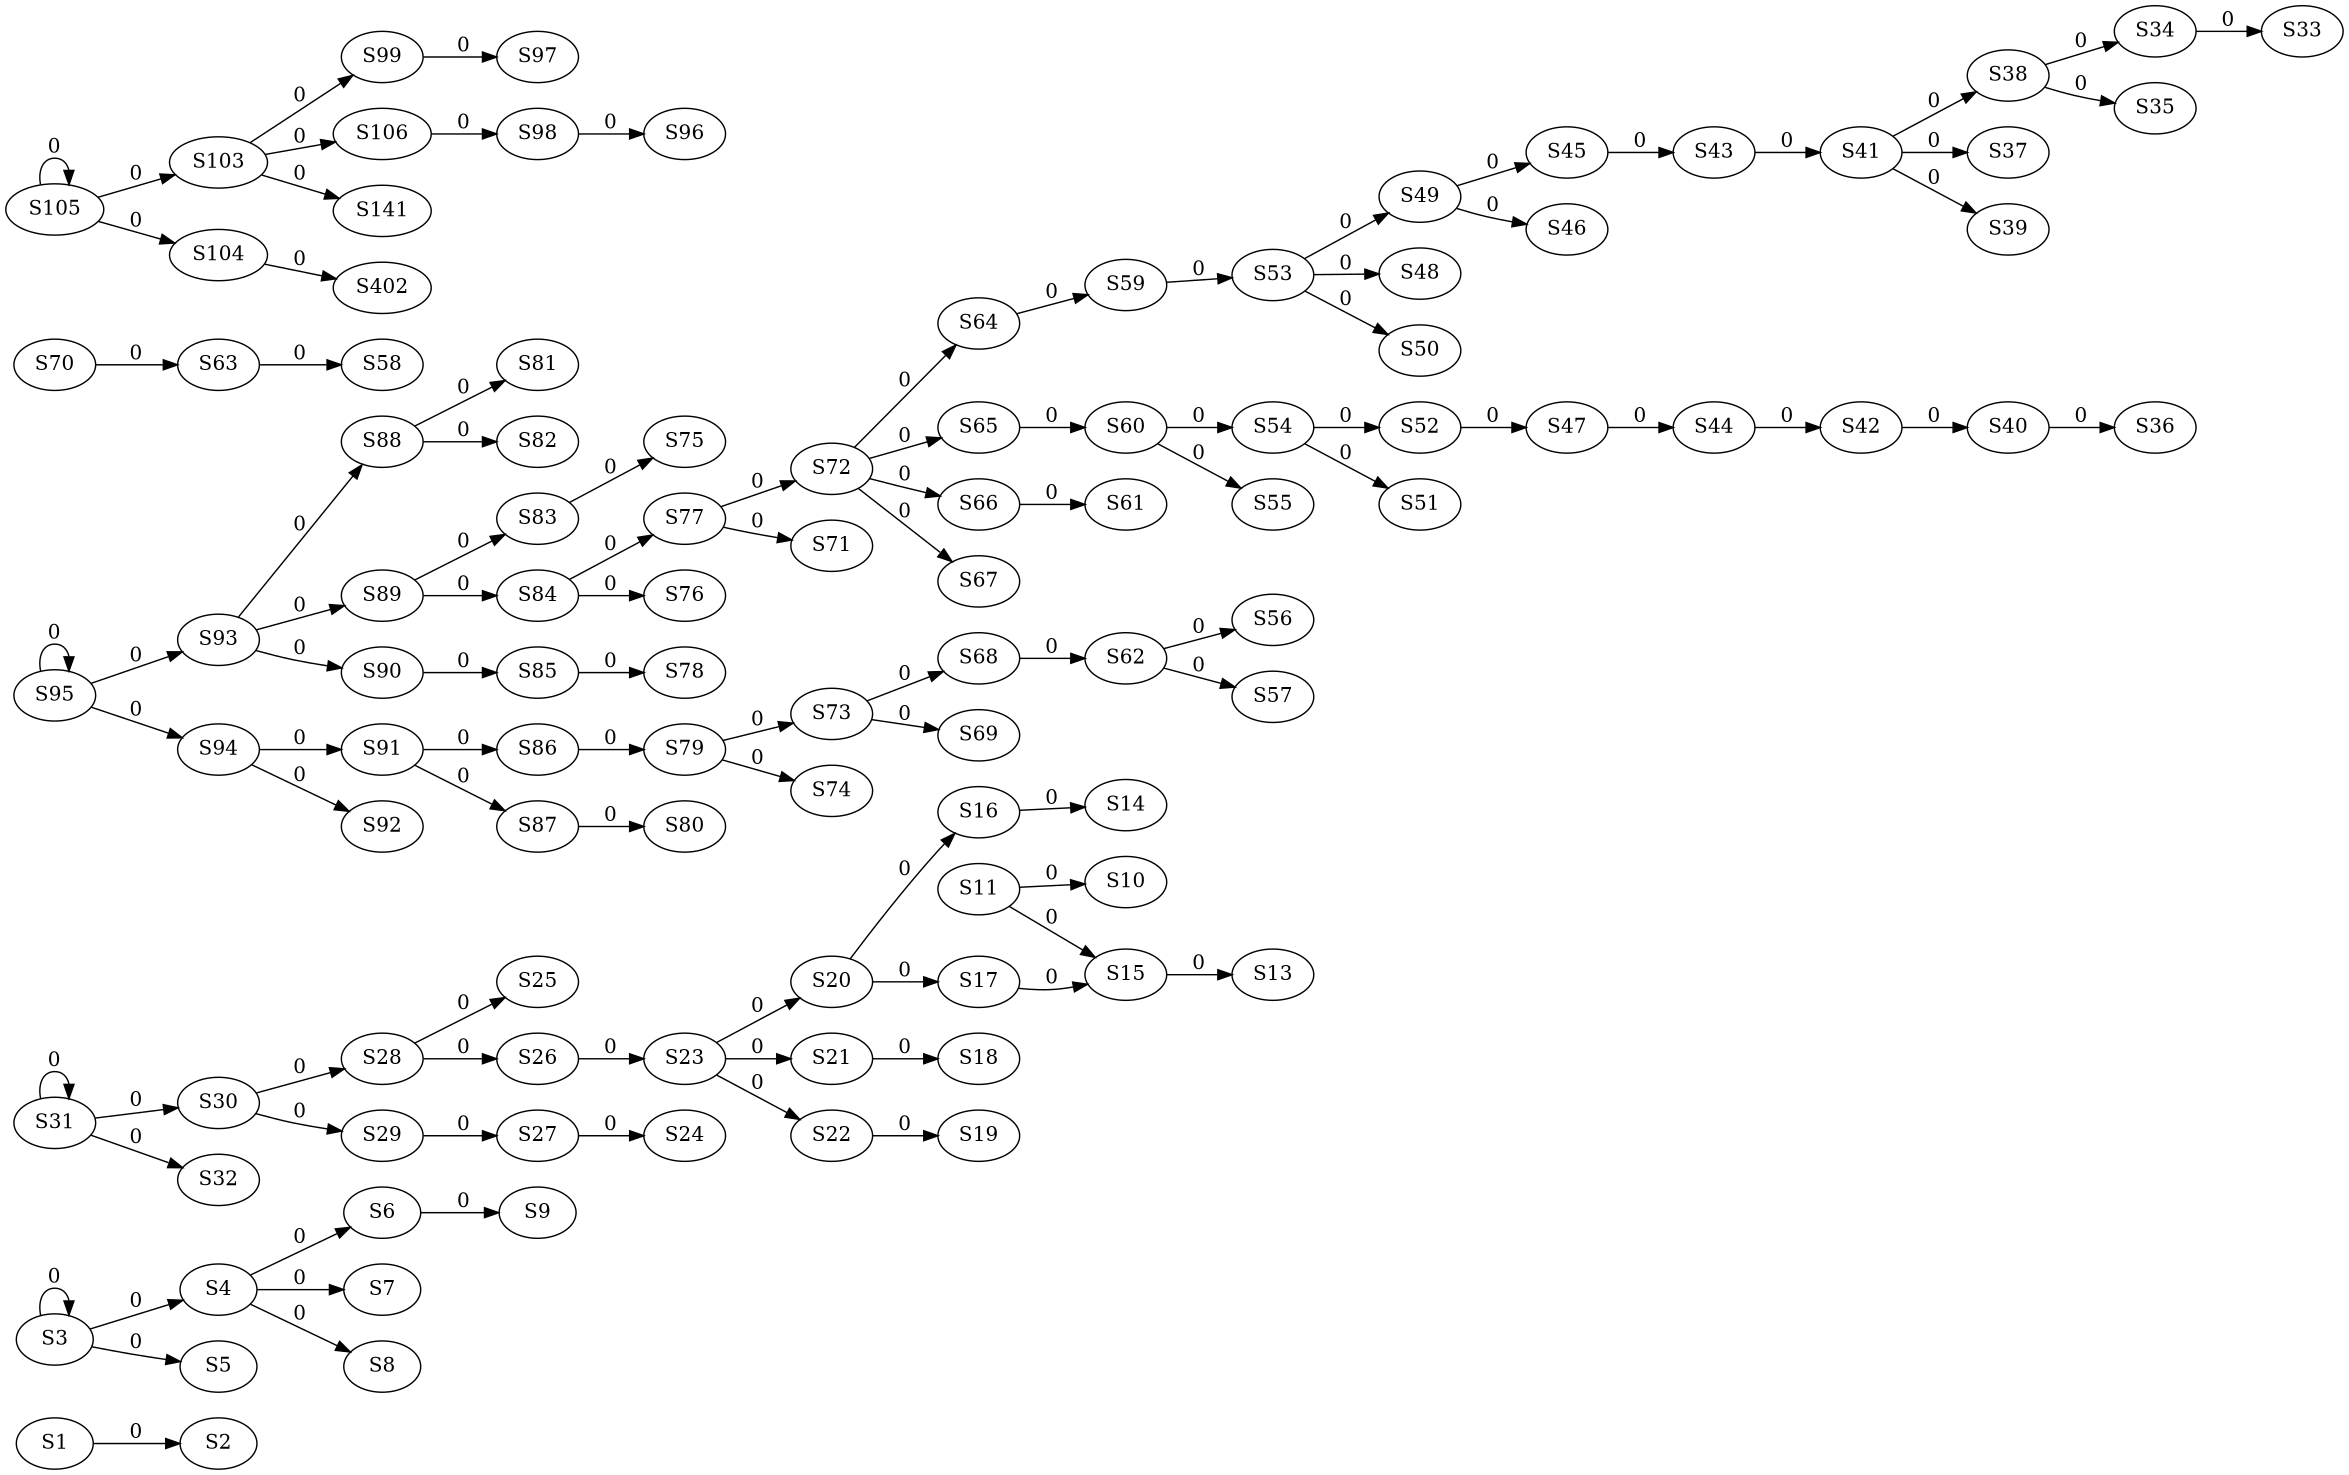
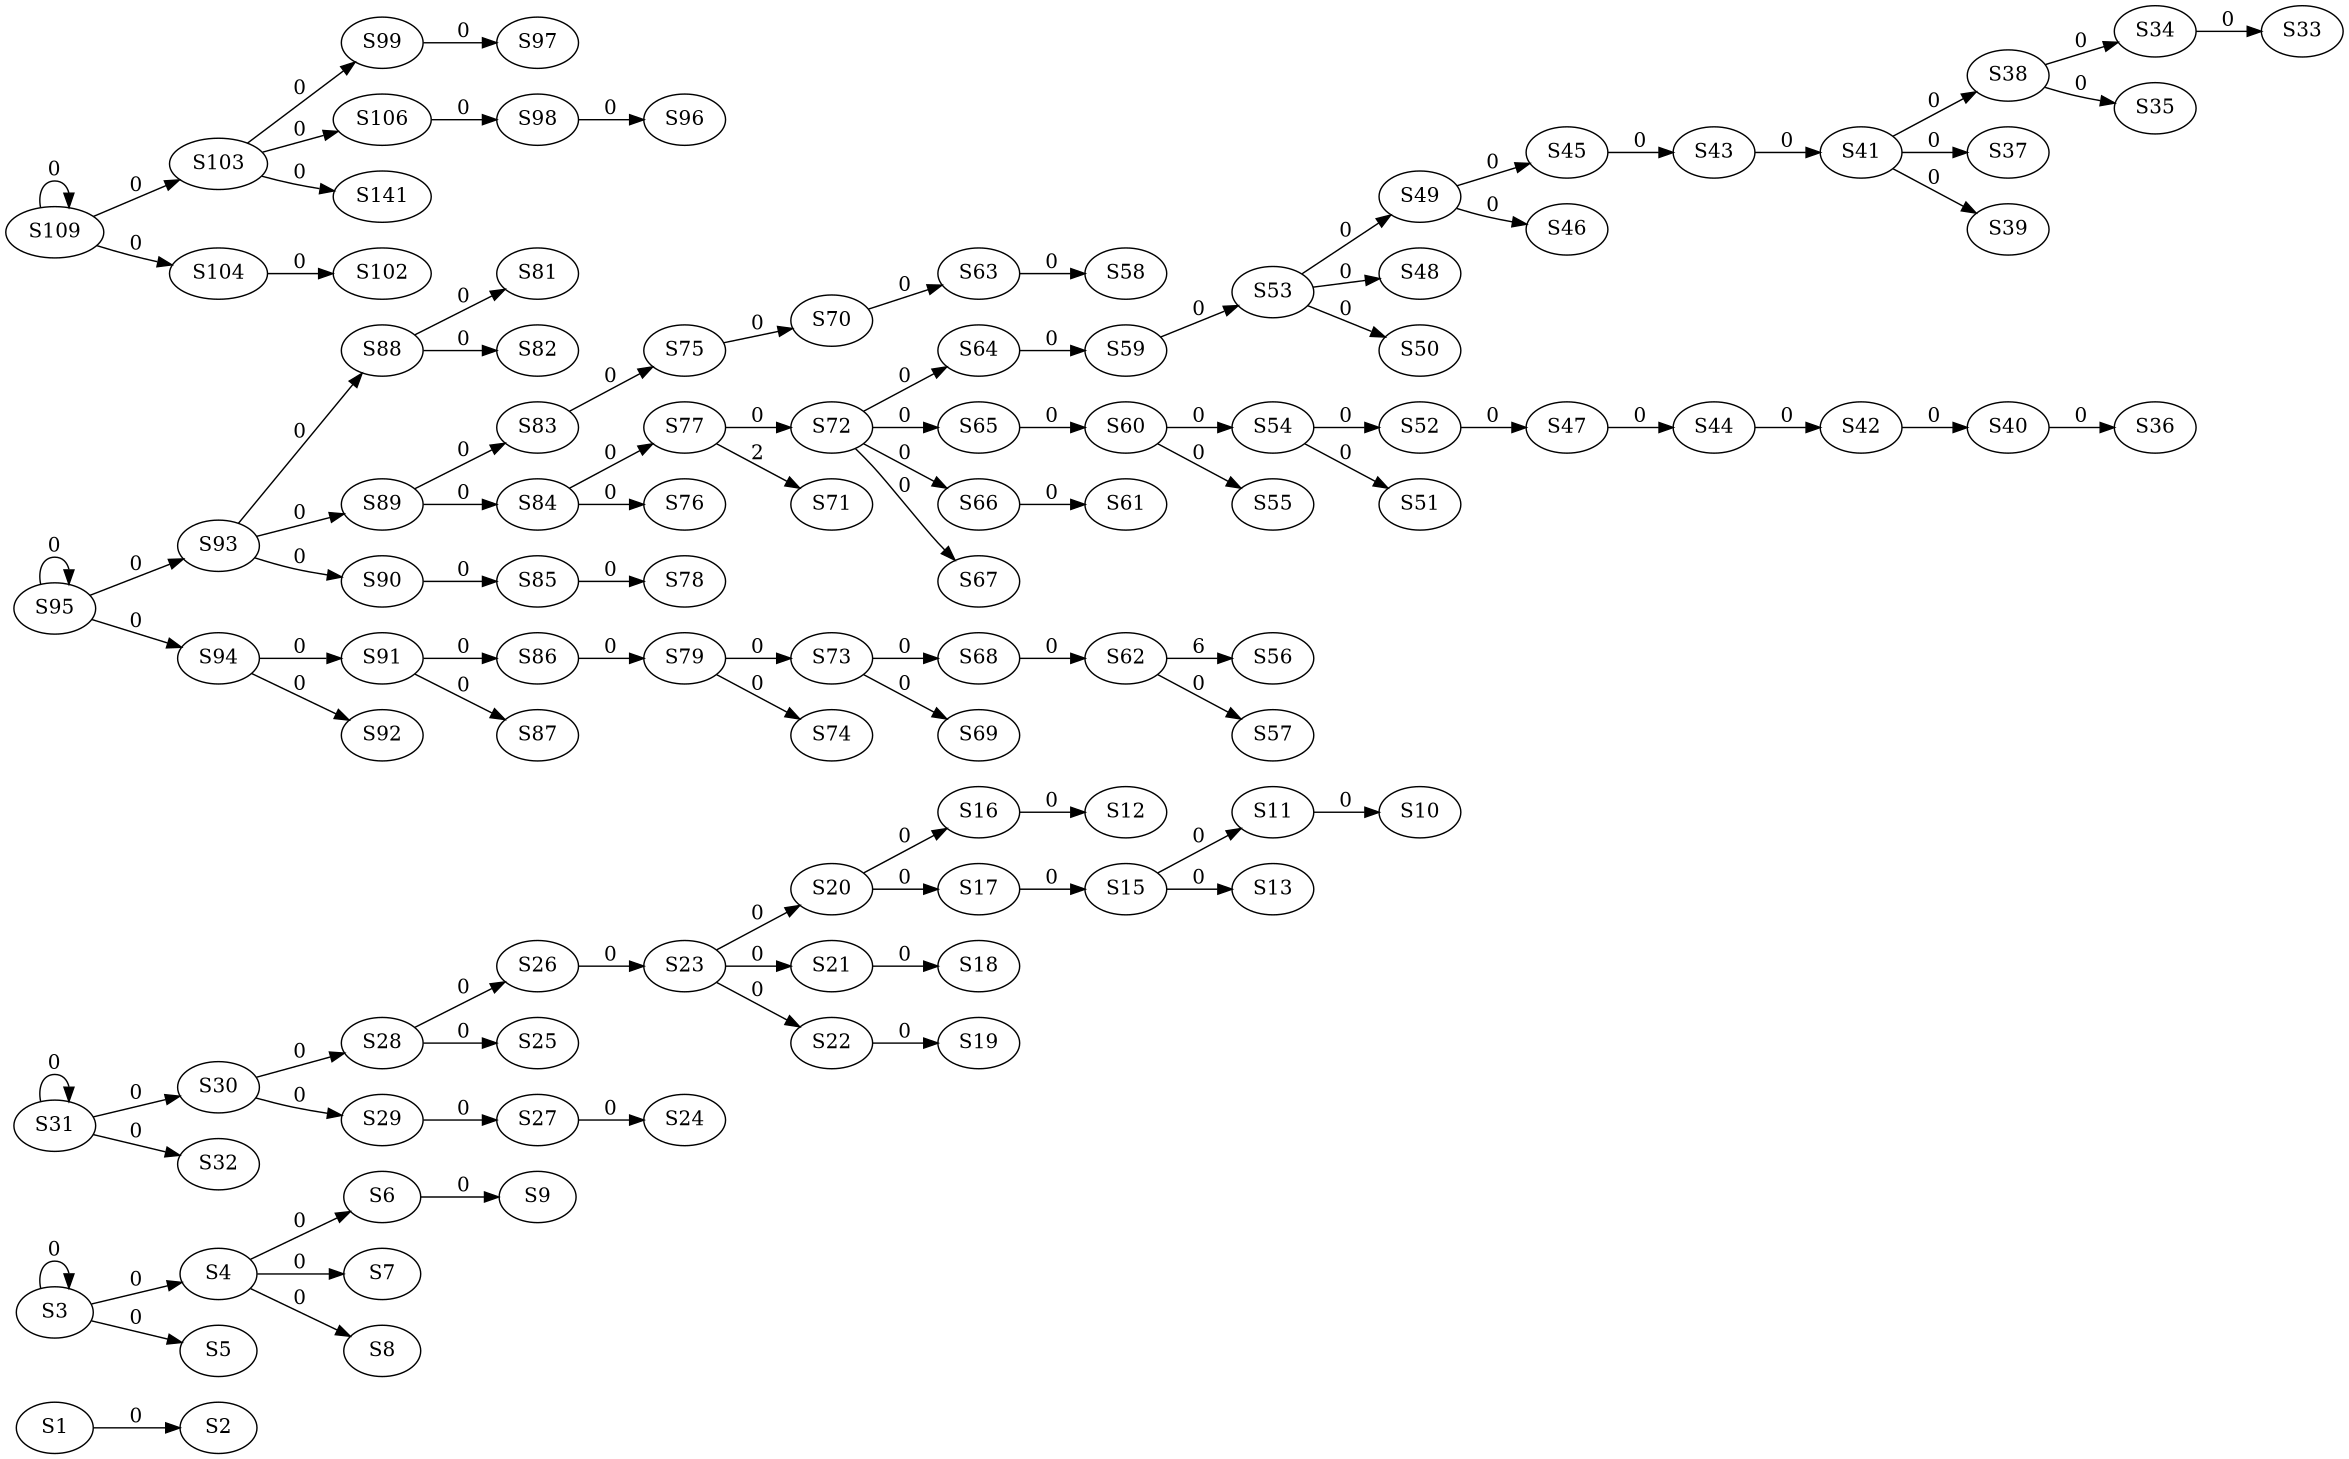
(55, 209) -> (55, 232)
(382, 288) -> (382, 274)
none -> (751, 337)
(758, 522) -> (758, 454)
(1199, 628) -> (1199, 648)
(1126, 805) -> (1126, 812)
(685, 826) -> none
(1046, 928) -> (1193, 854)
